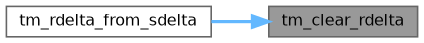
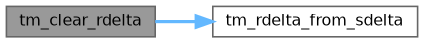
(232, 22) -> (176, 22)
